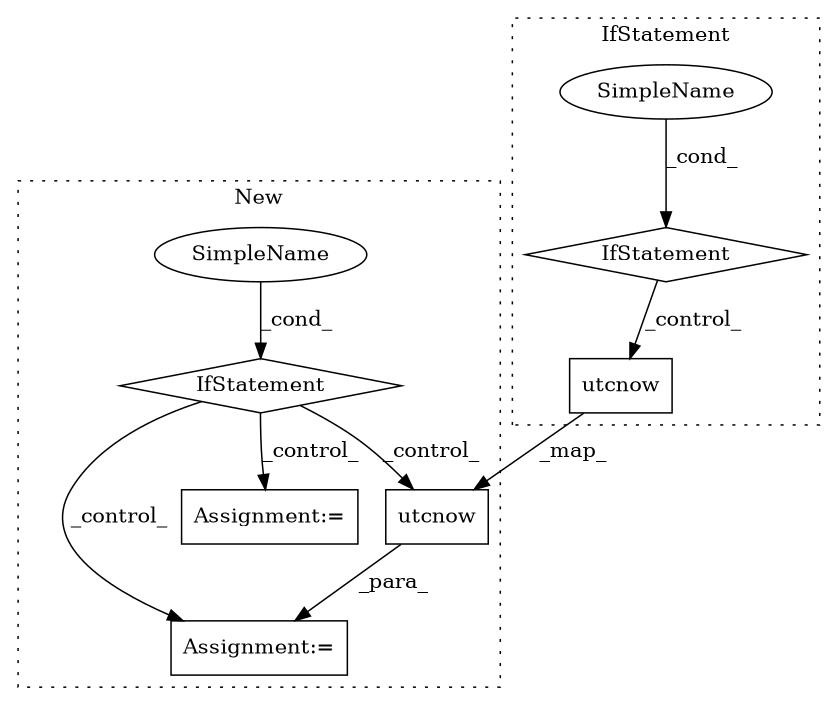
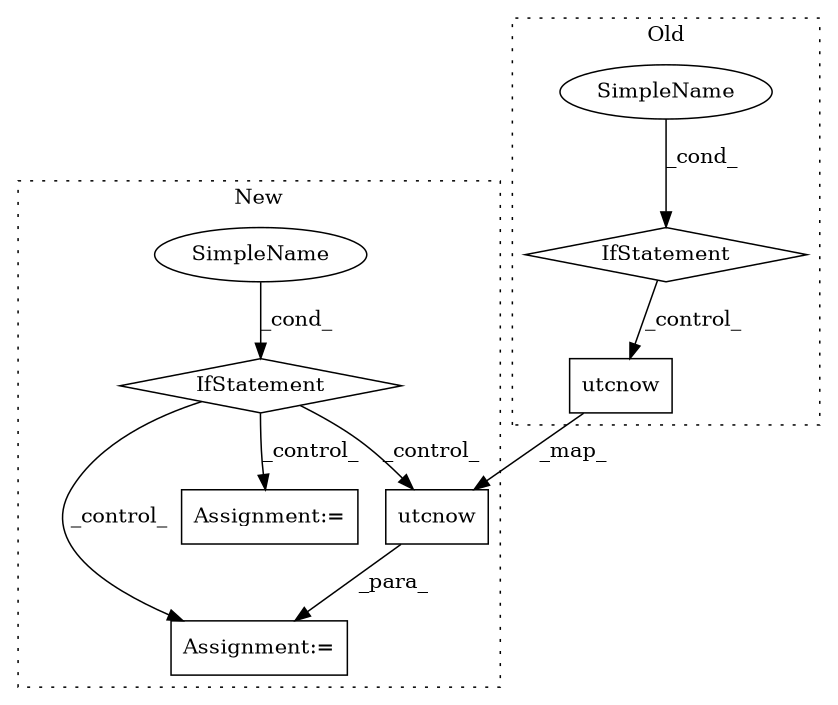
(666, 35) -> (666, 35)
